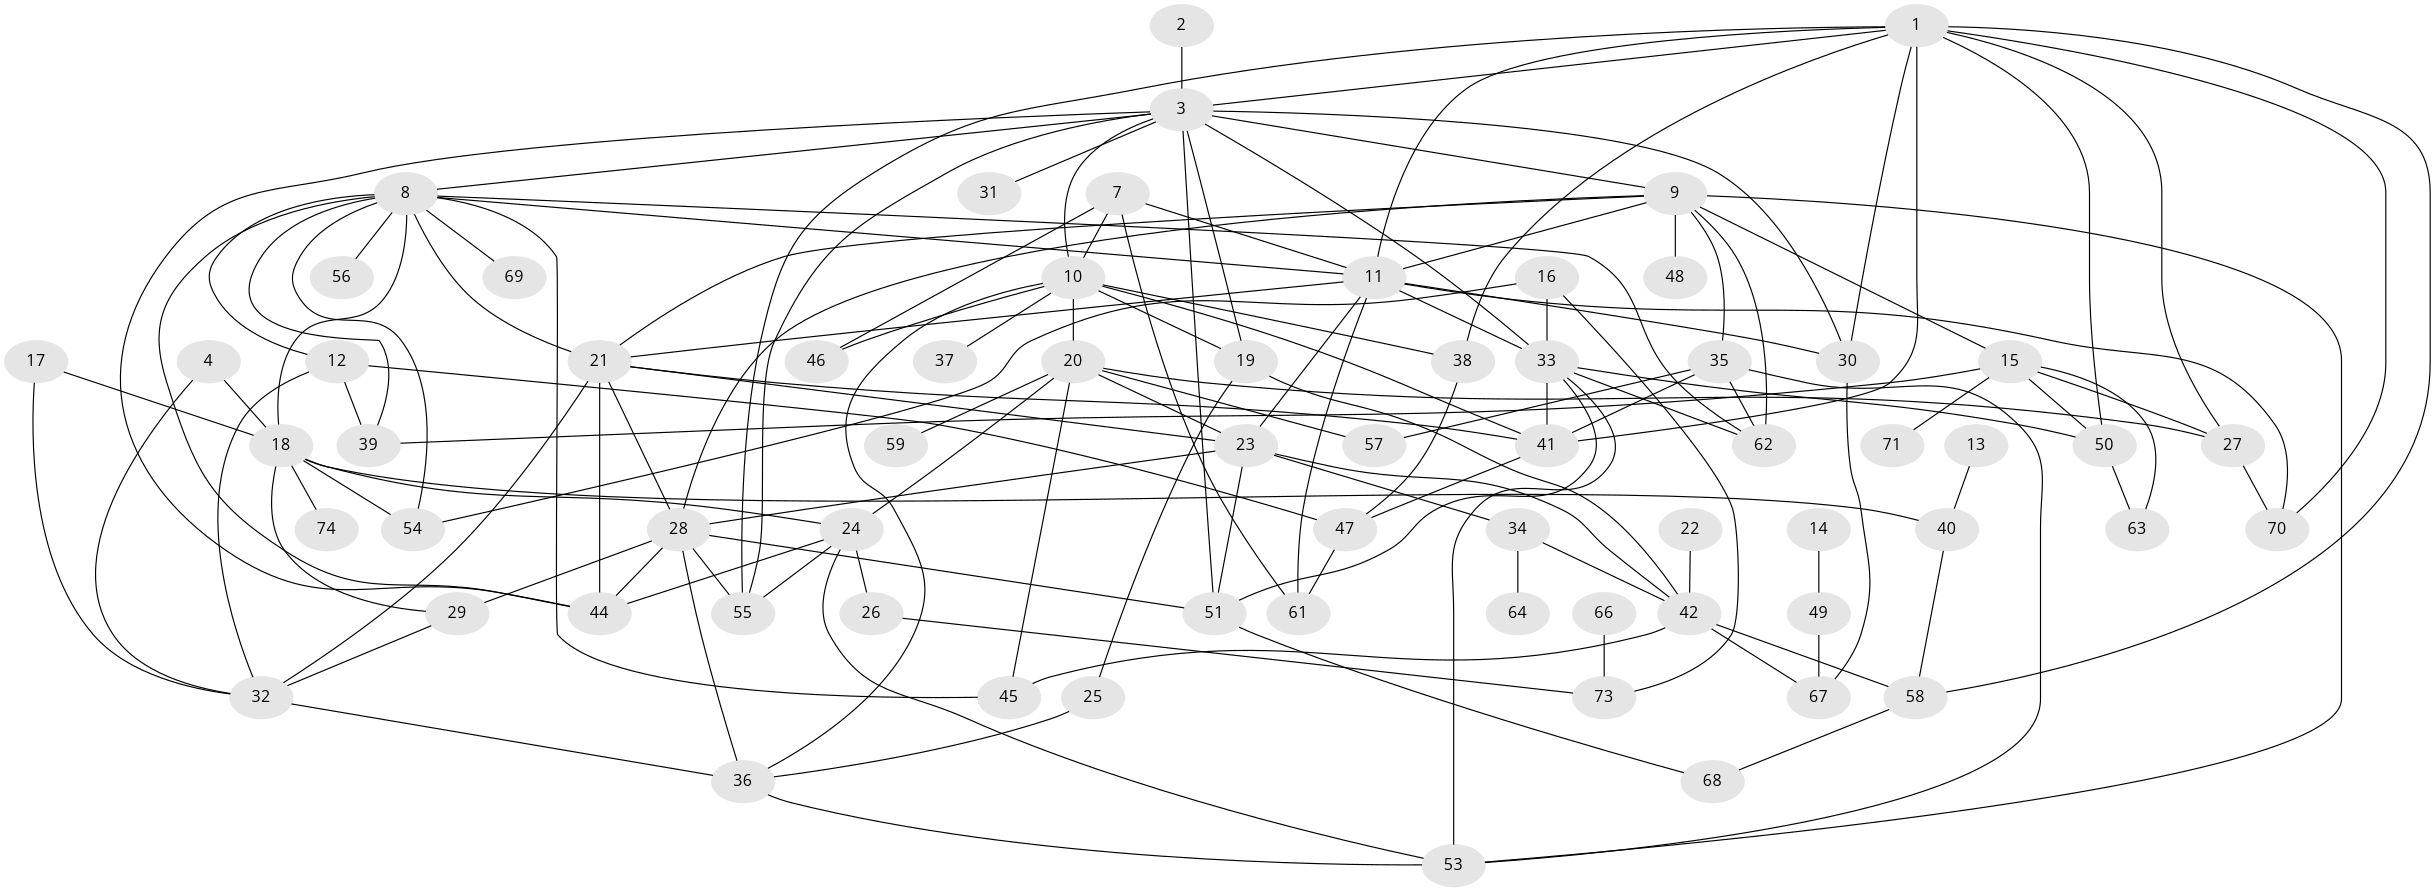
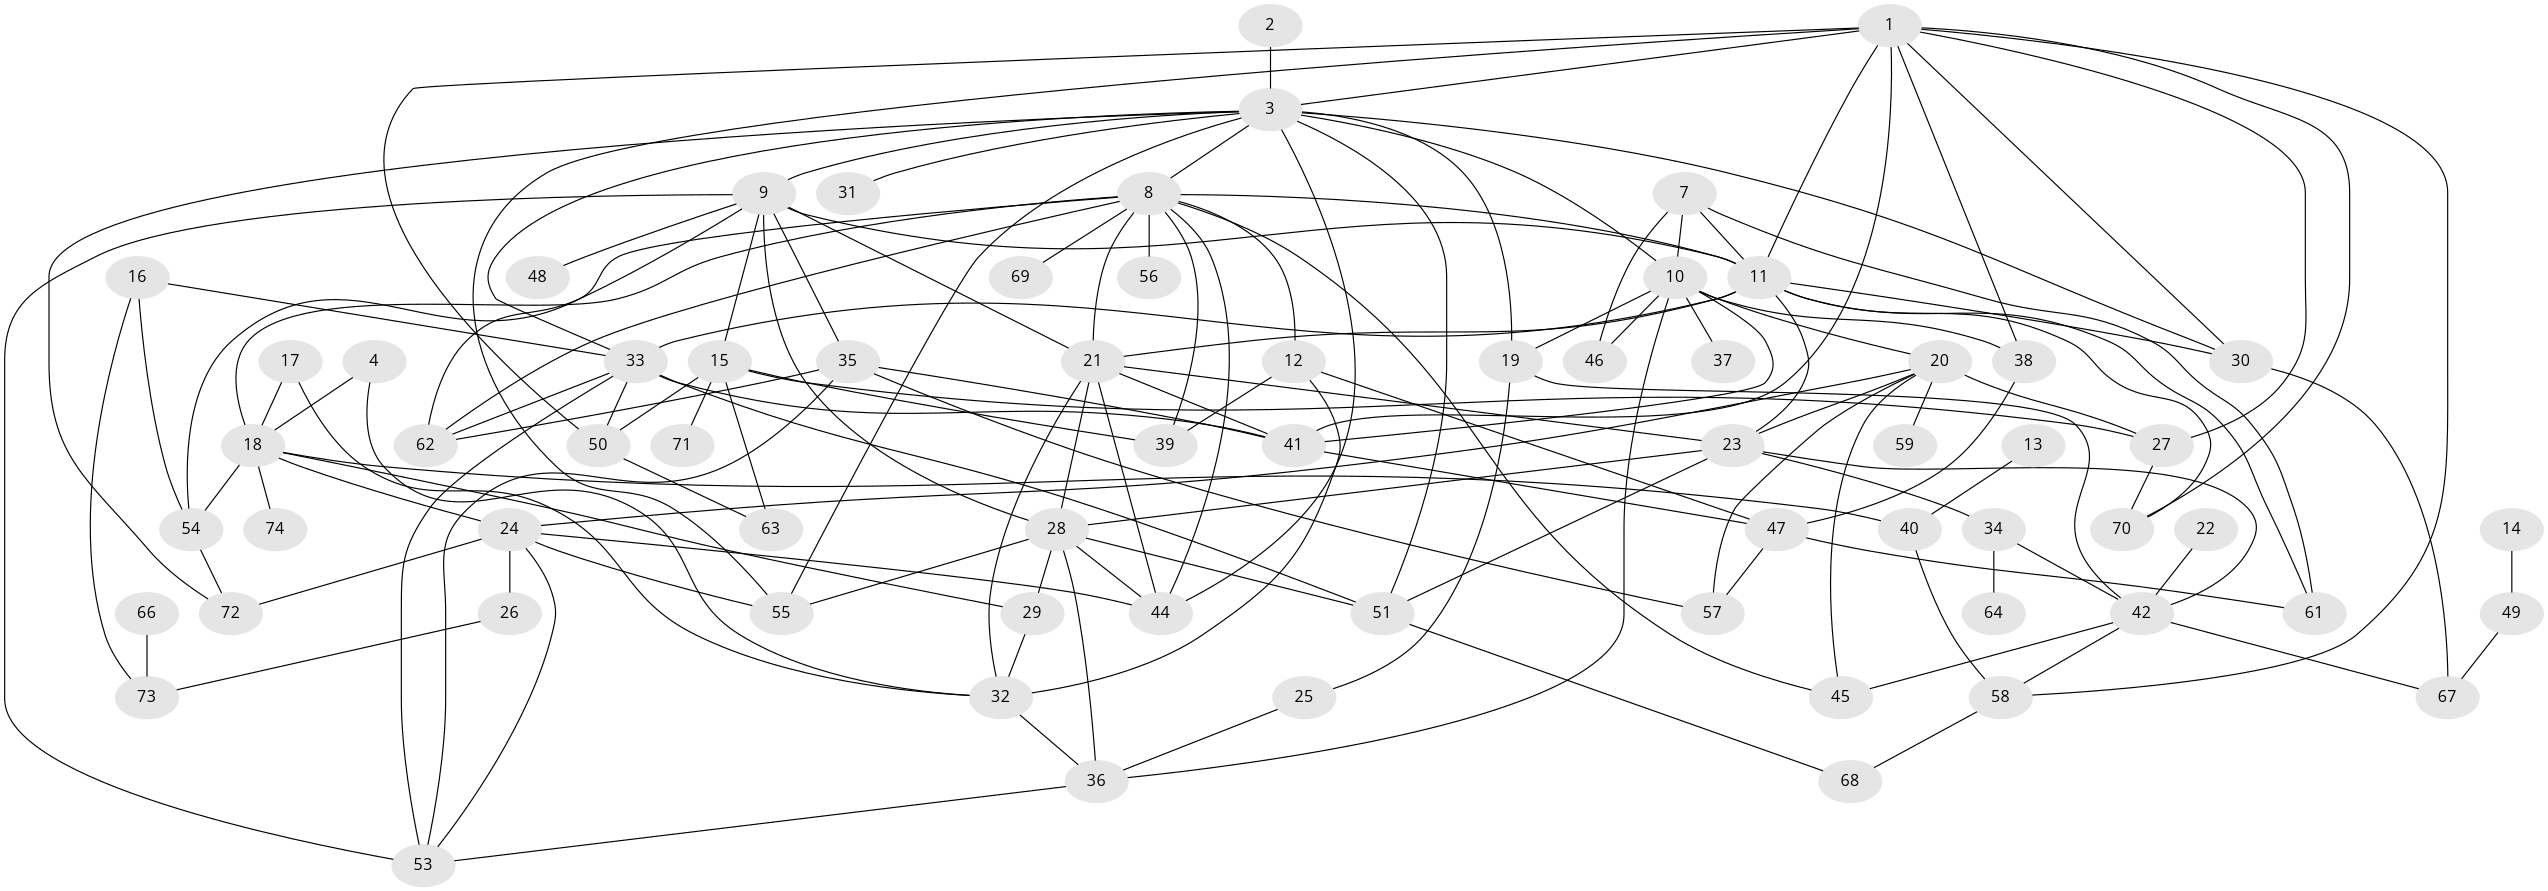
none -> (1745, 572)
none -> (231, 614)
